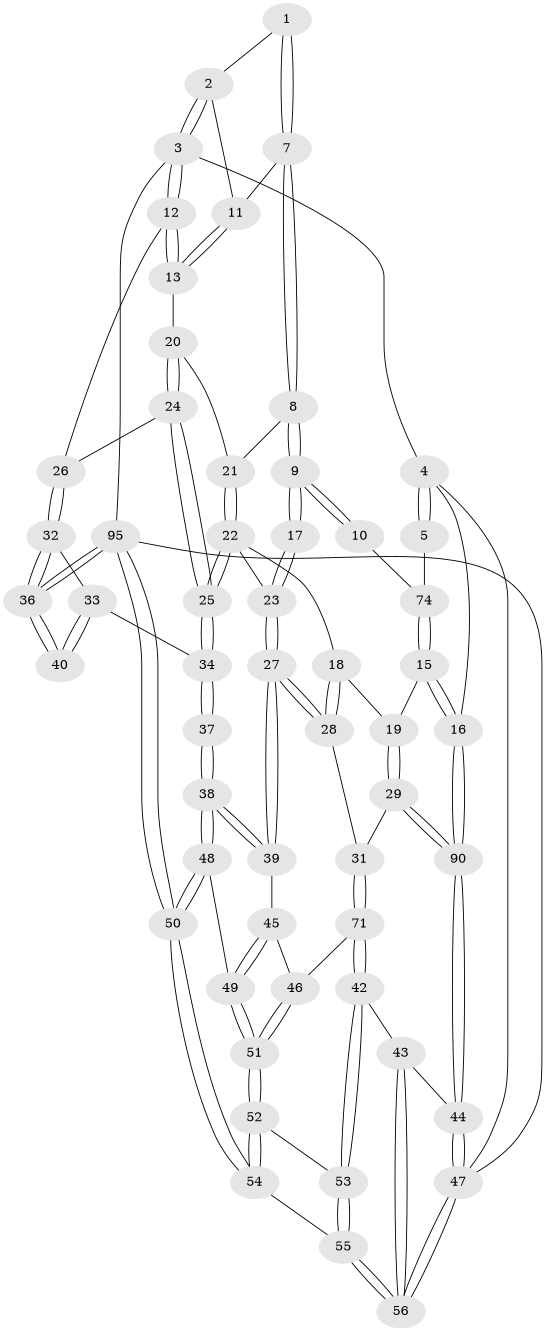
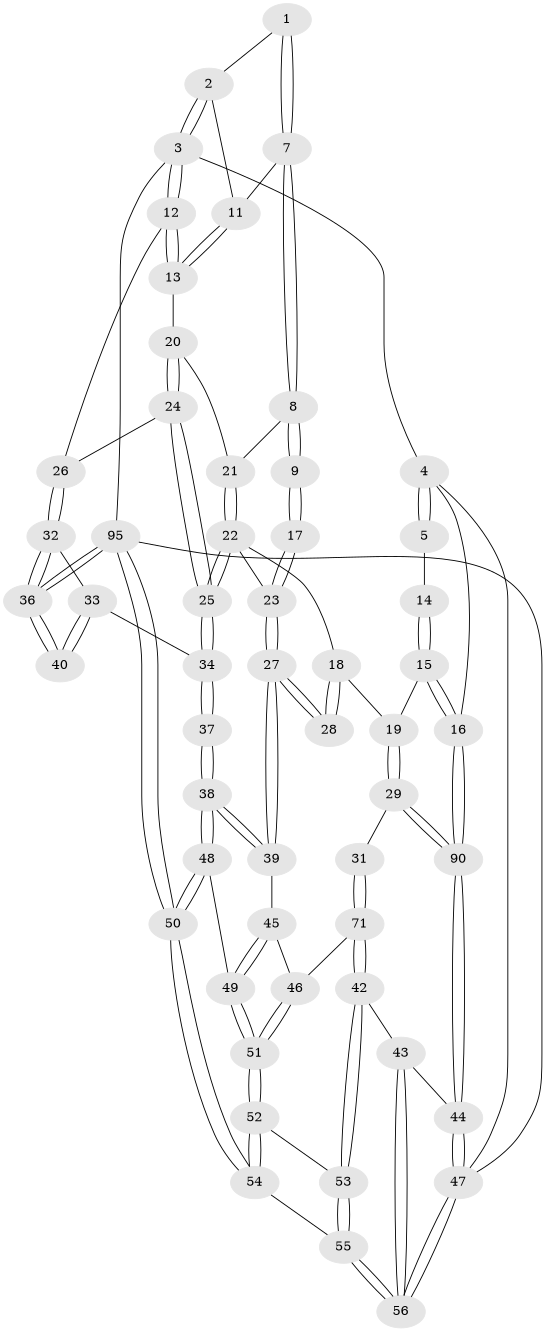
(360, 537) -> none
(424, 601) -> (424, 601)
(345, 795) -> none
